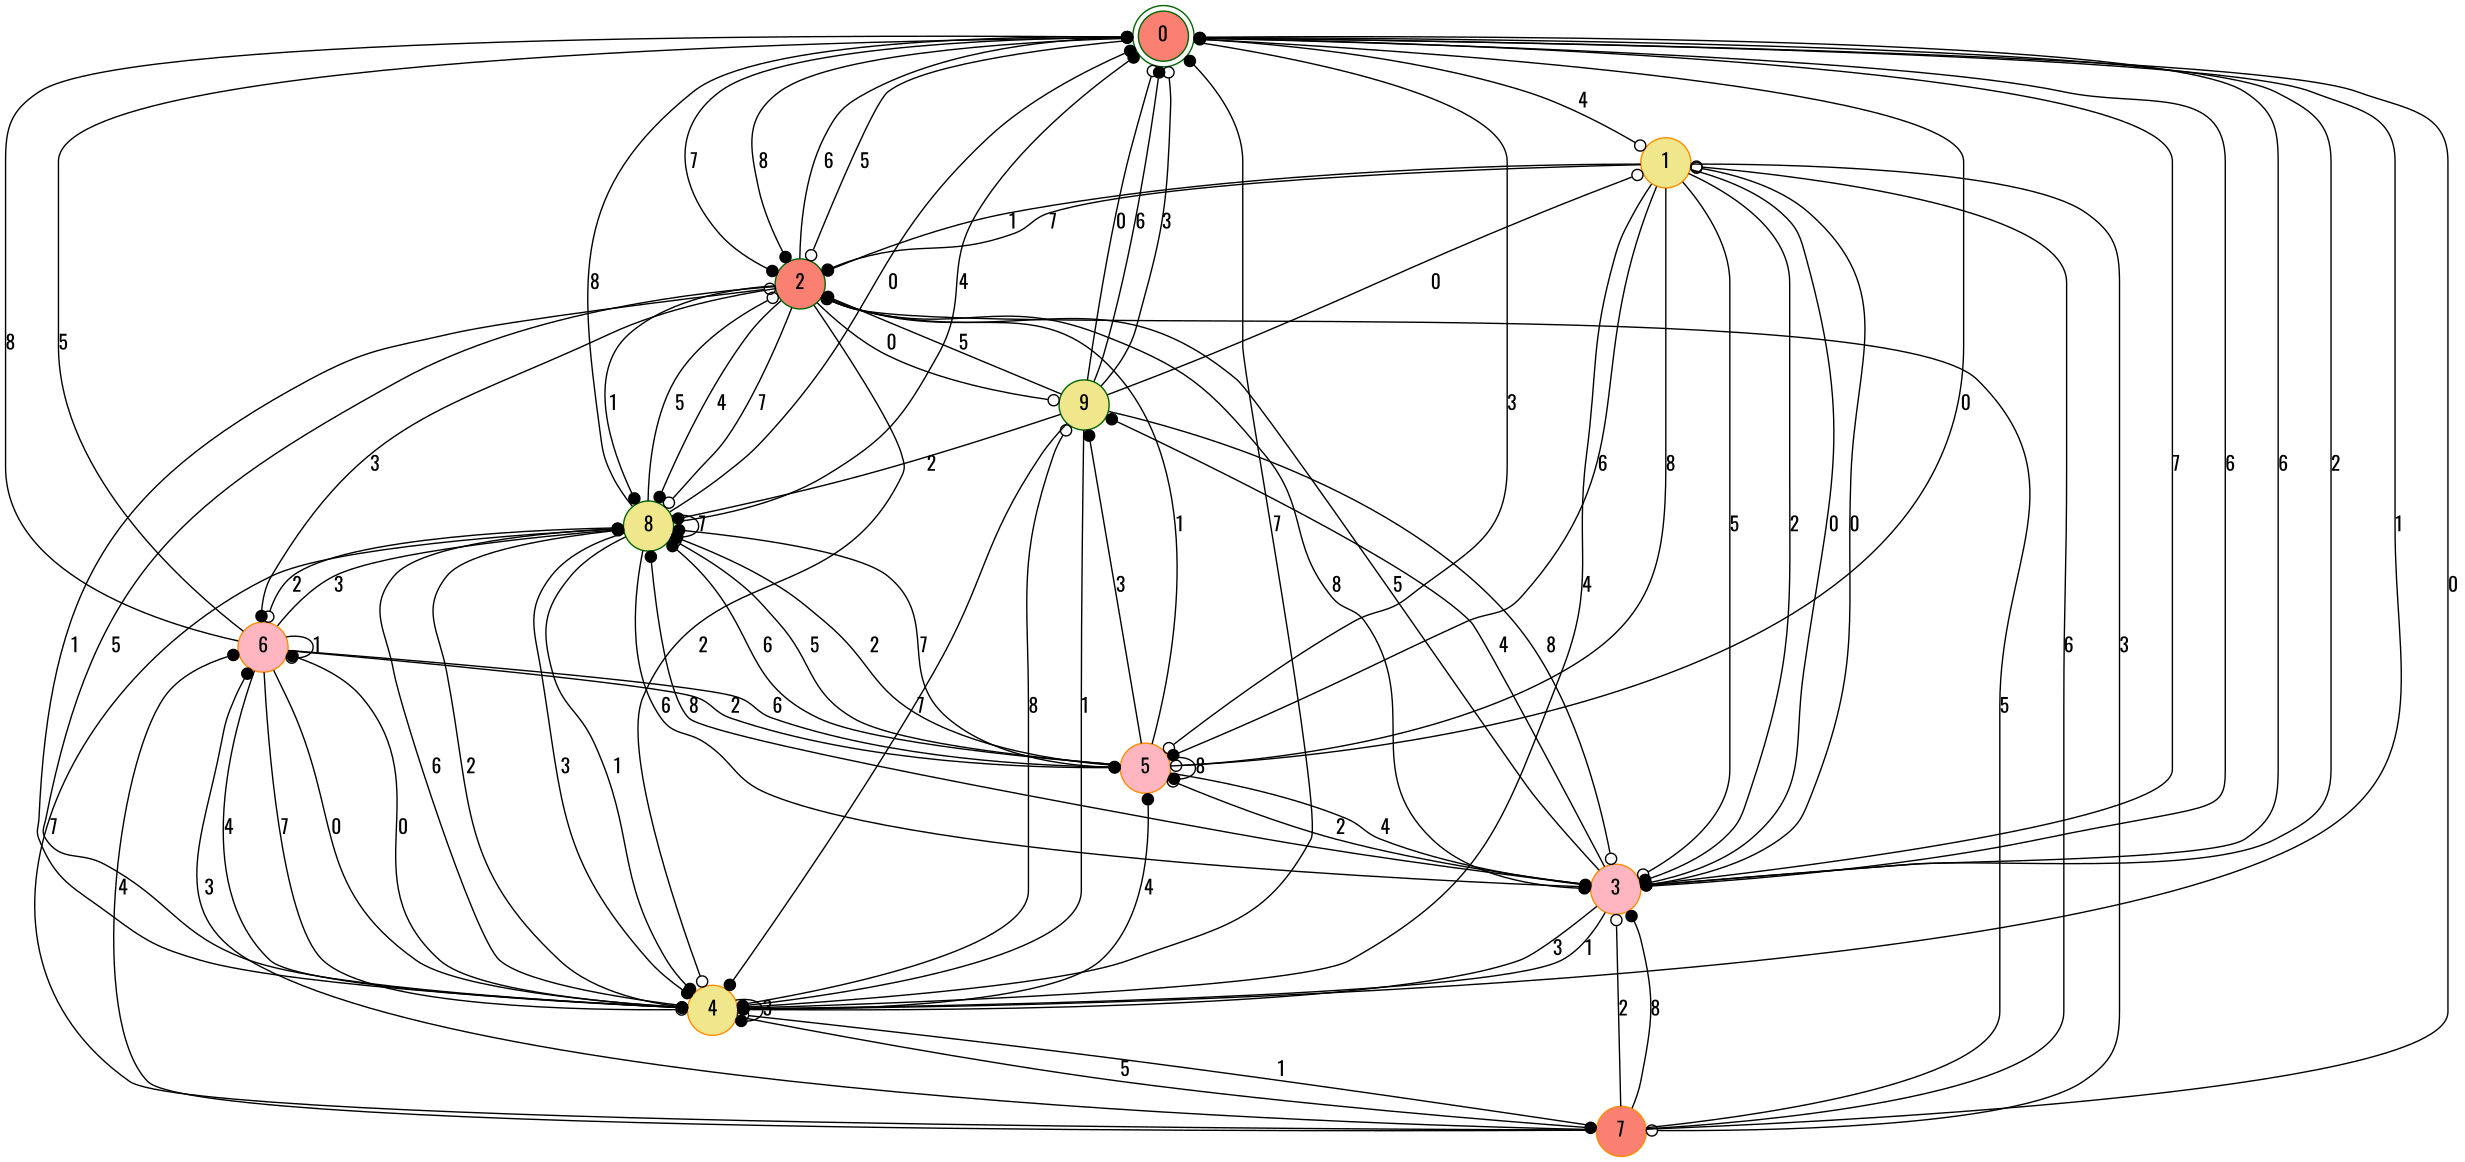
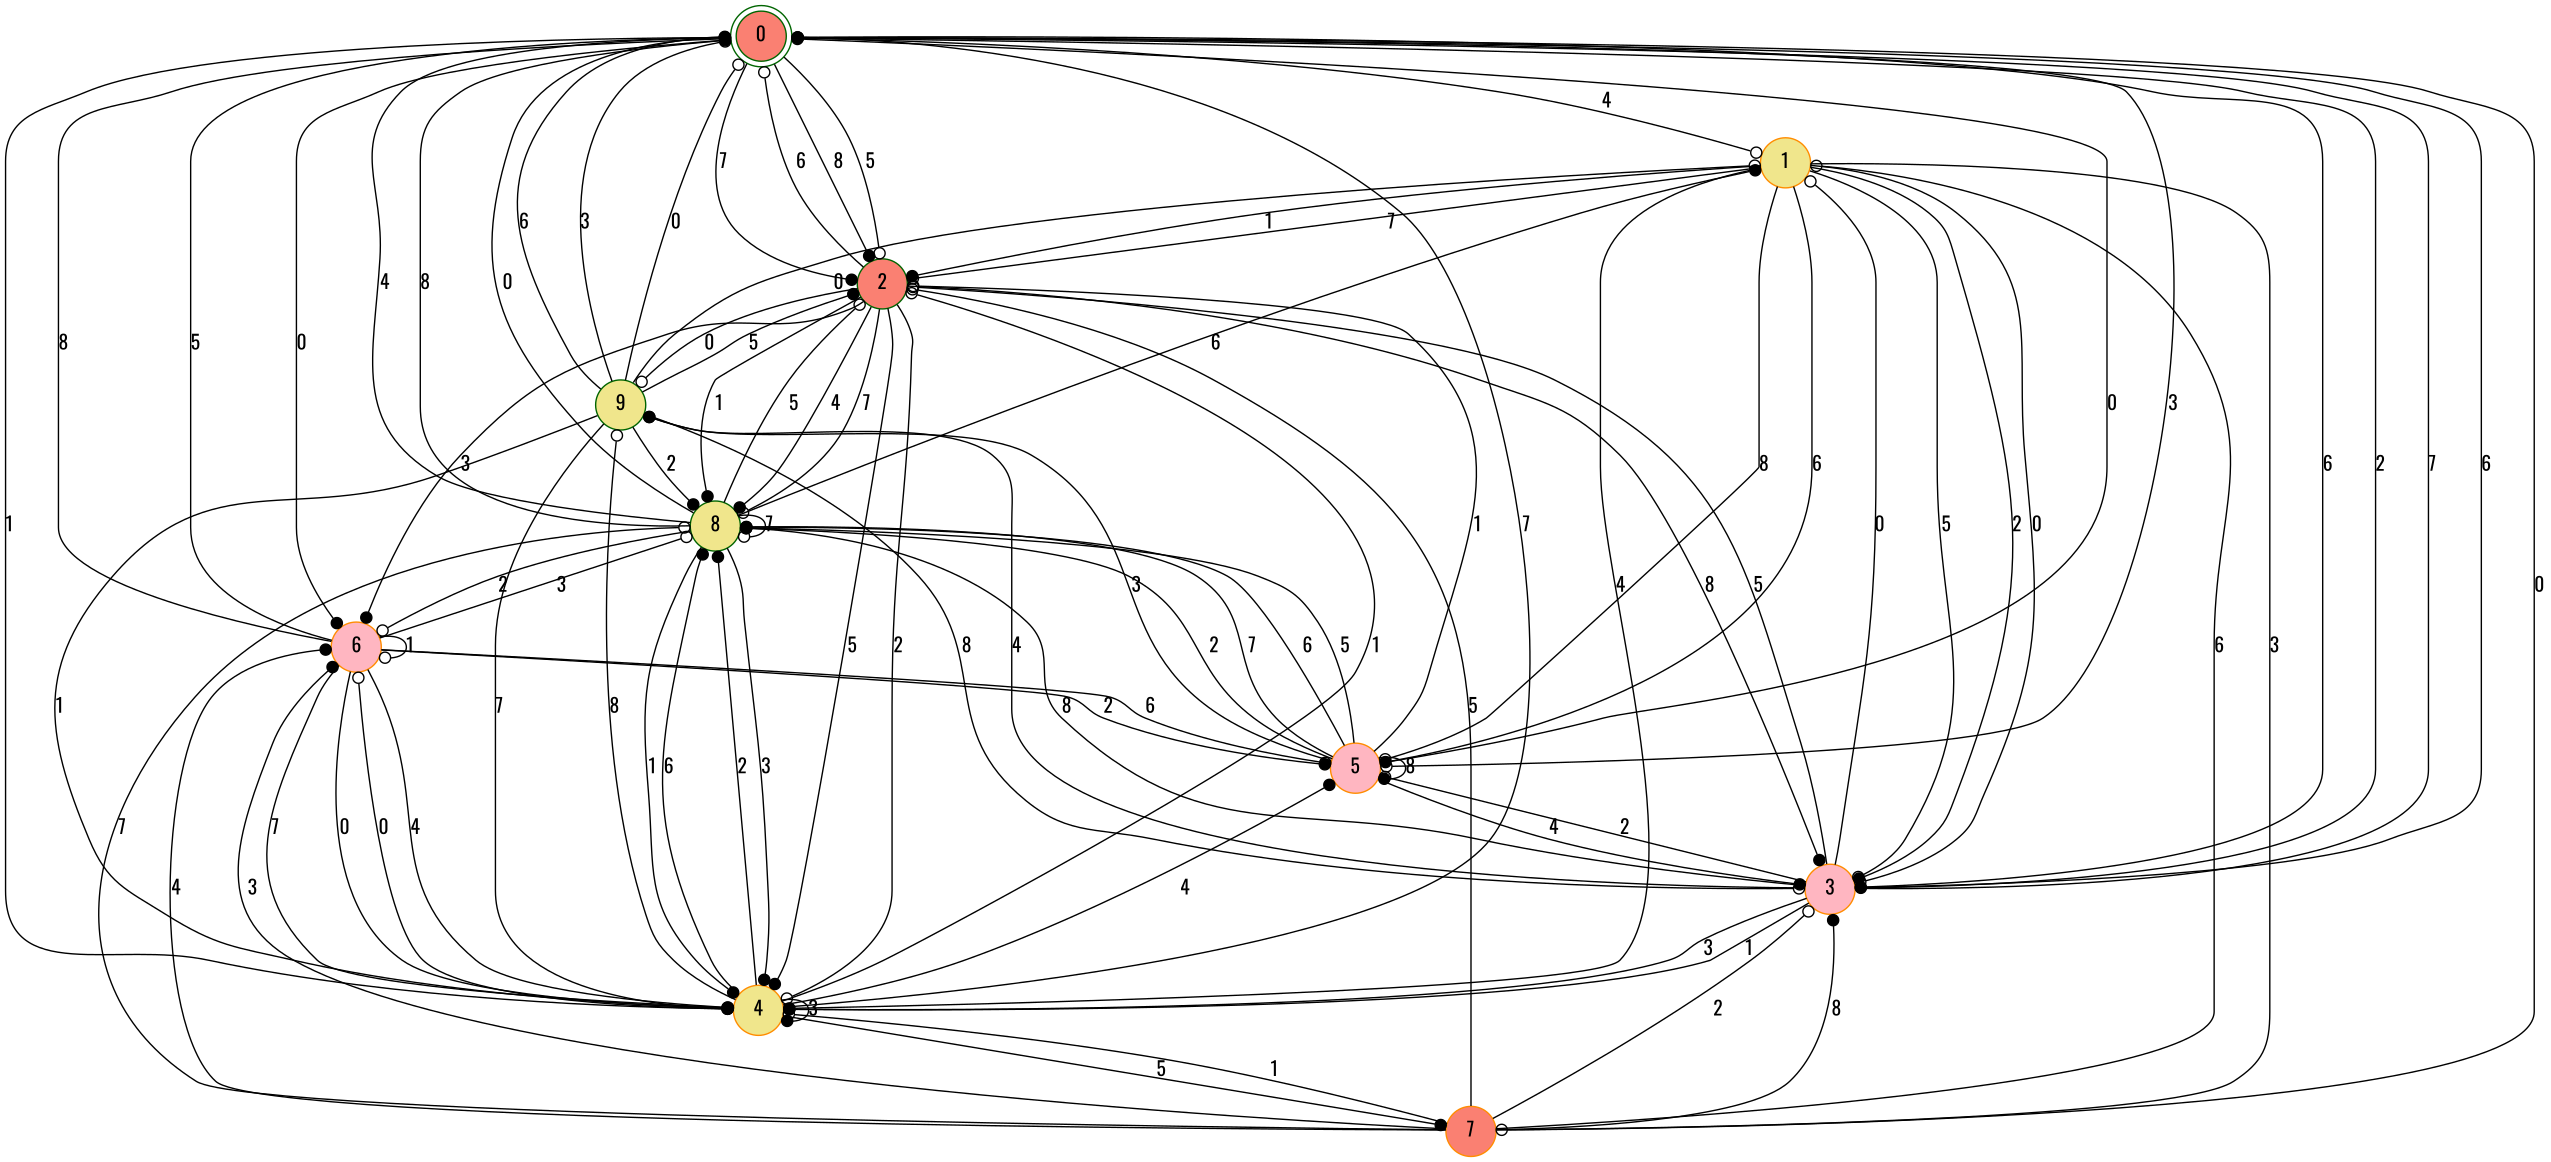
none -> (297, 158)
(1019, 845) -> (1213, 335)
(409, 918) -> (423, 960)
